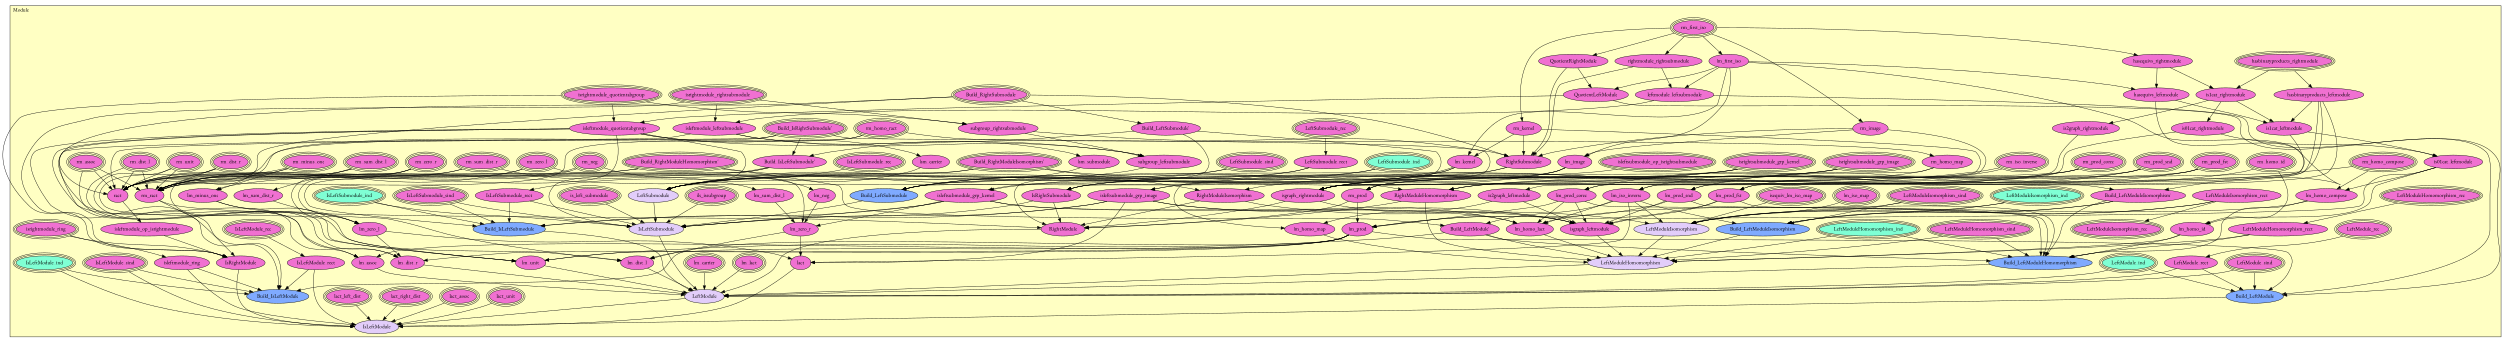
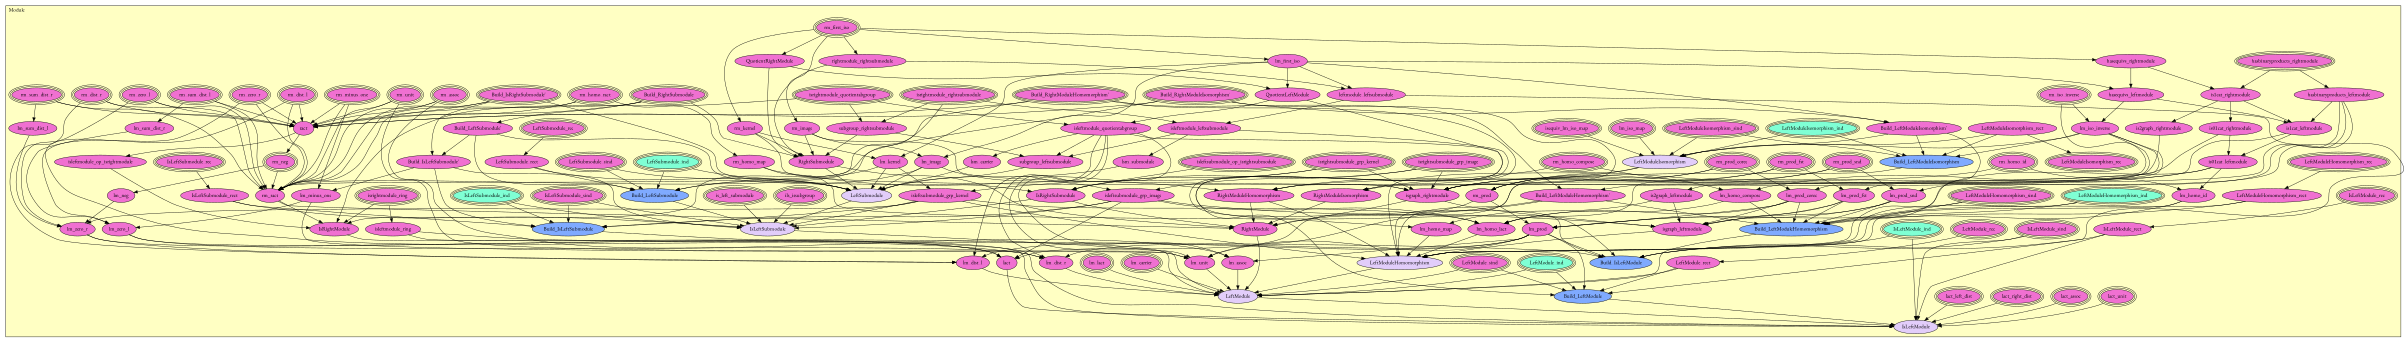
(351, 174) -> (295, 141)
(1280, 210) -> (1162, 233)
(1525, 212) -> (1503, 179)
(1470, 229) -> (1573, 196)
